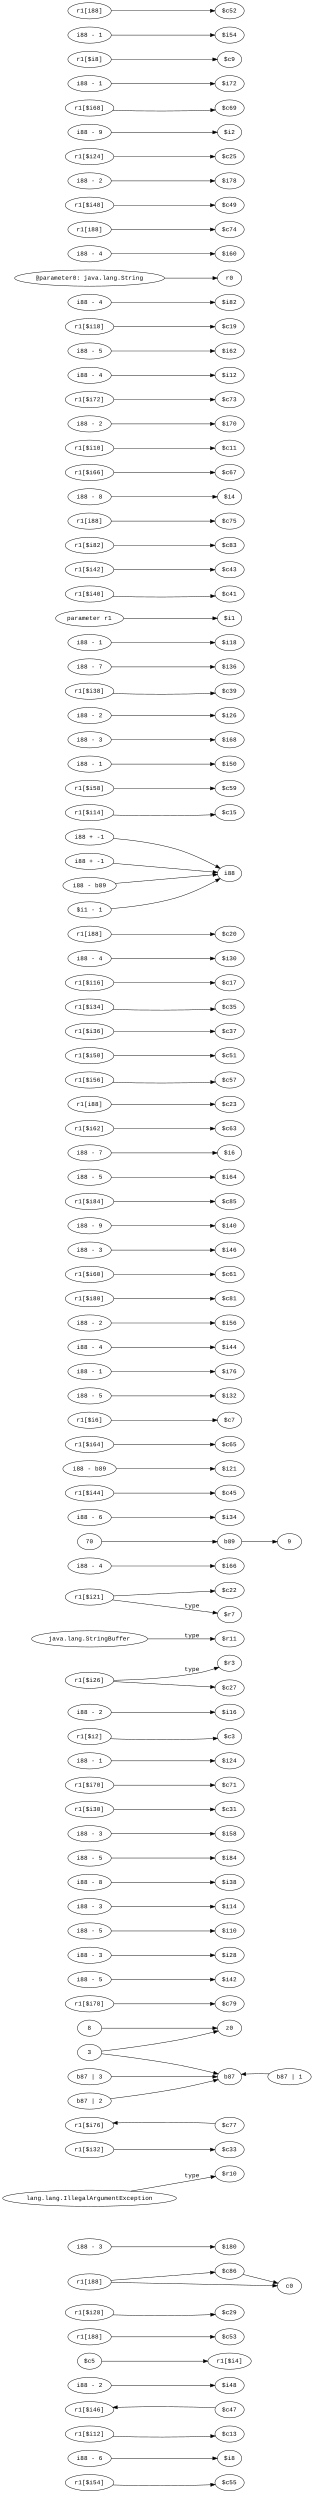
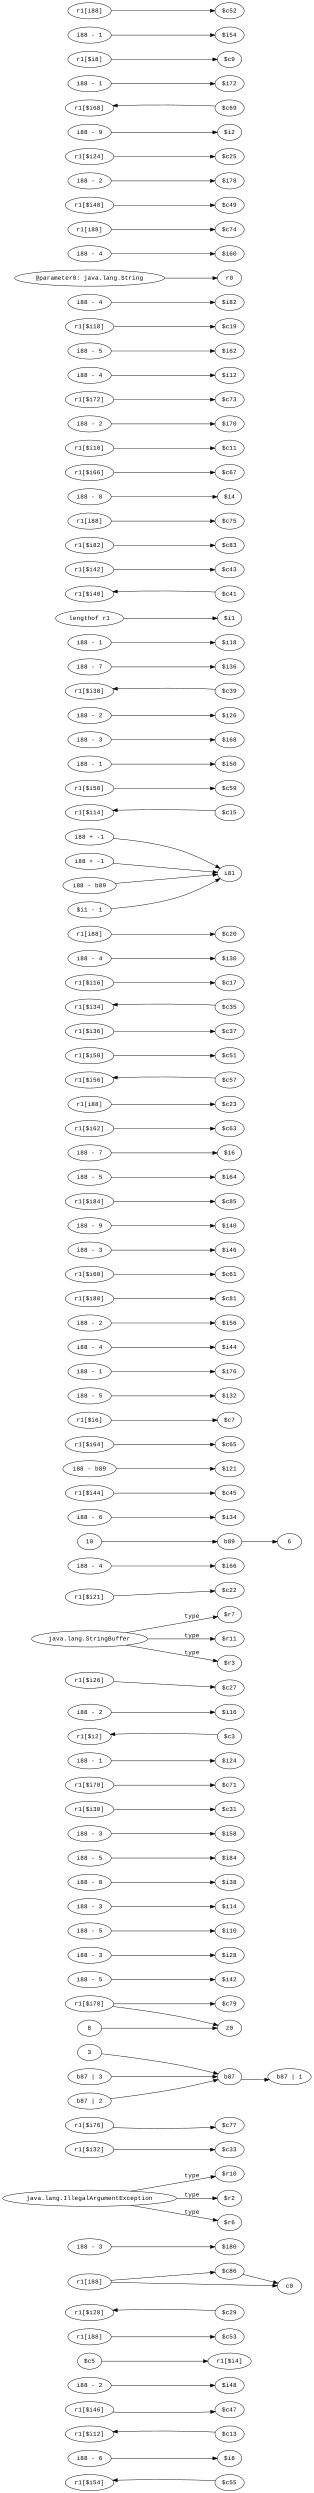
(162, 111) -> (166, 105)
(162, 597) -> (166, 591)
(90, 618) -> (90, 618)
(162, 694) -> (166, 688)
(162, 816) -> (166, 810)
(230, 873) -> (230, 873)
(162, 1010) -> (166, 1004)
(162, 1083) -> (166, 1077)
(90, 1542) -> (90, 1542)
(290, 1542) -> (290, 1542)
(163, 1606) -> (170, 1625)
(165, 1678) -> (170, 1653)
(162, 1740) -> (166, 1734)
(158, 2043) -> (163, 2014)
(258, 2074) -> (253, 2080)
(166, 2122) -> (162, 2128)
(90, 2198) -> (90, 2198)
none -> (230, 2198)
none -> (230, 2223)
(162, 2316) -> (166, 2310)
(166, 2407) -> (162, 2413)
(162, 2437) -> (166, 2431)
(162, 2486) -> (166, 2480)
